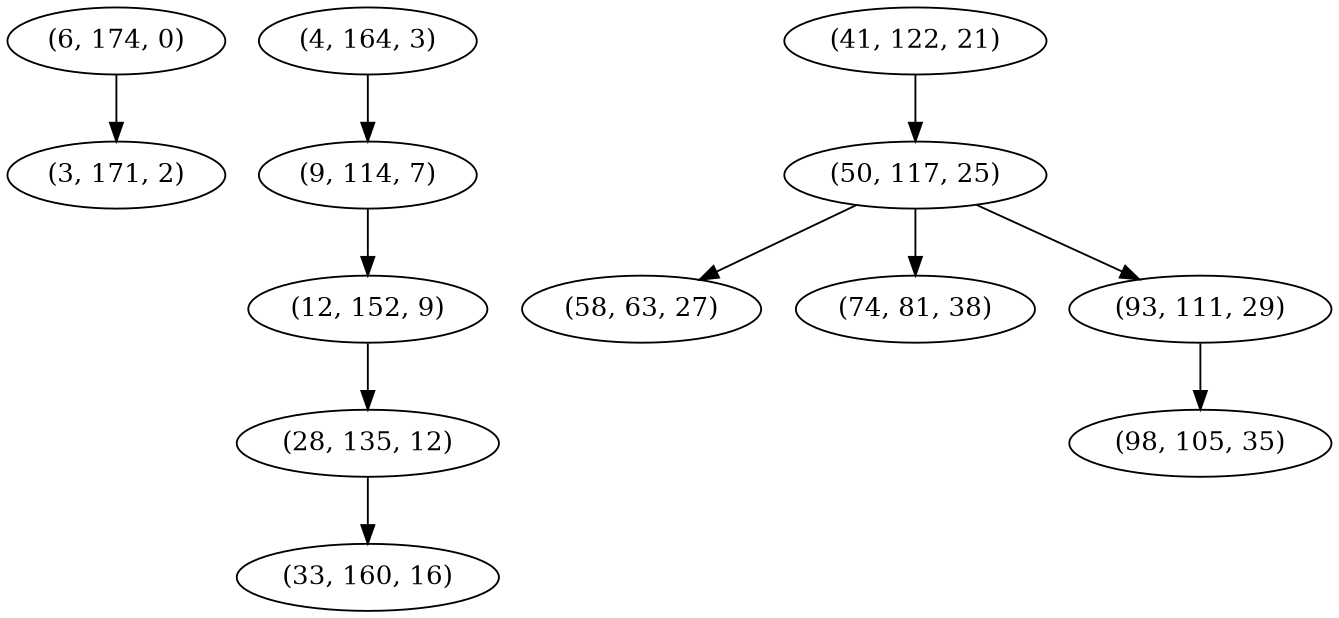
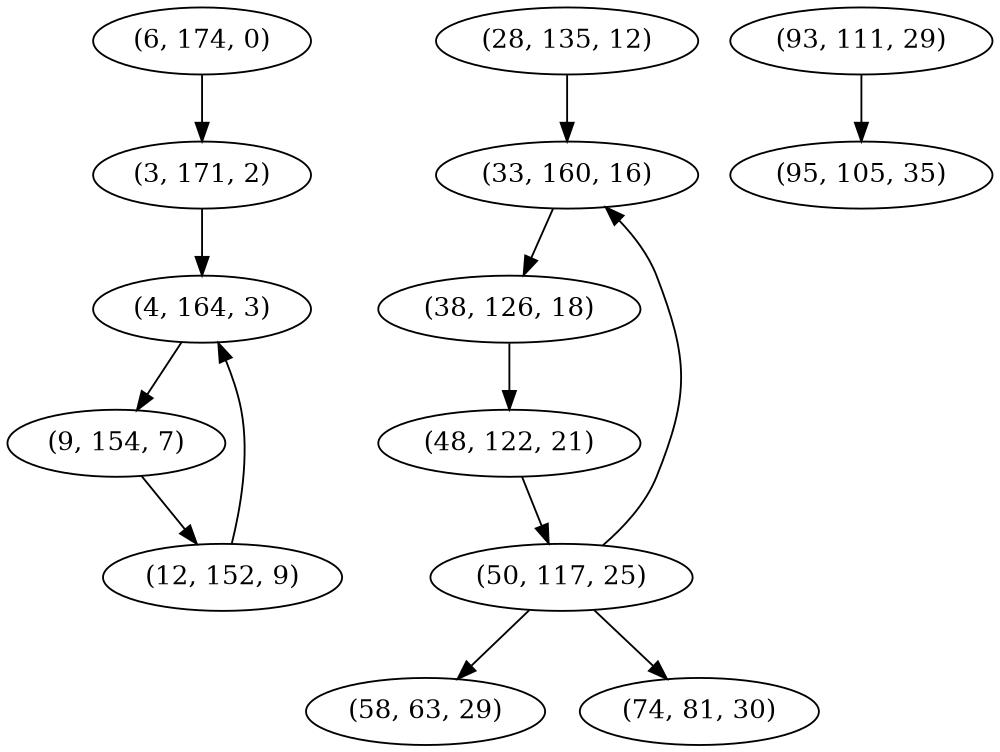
(915, 41) -> (509, 443)
(368, 175) -> (116, 443)
none -> (202, 233)
(1049, 238) -> (680, 387)
none -> (509, 309)
(642, 309) -> (426, 711)
(915, 309) -> (699, 711)
(368, 367) -> (245, 451)
(1200, 443) -> (861, 175)
